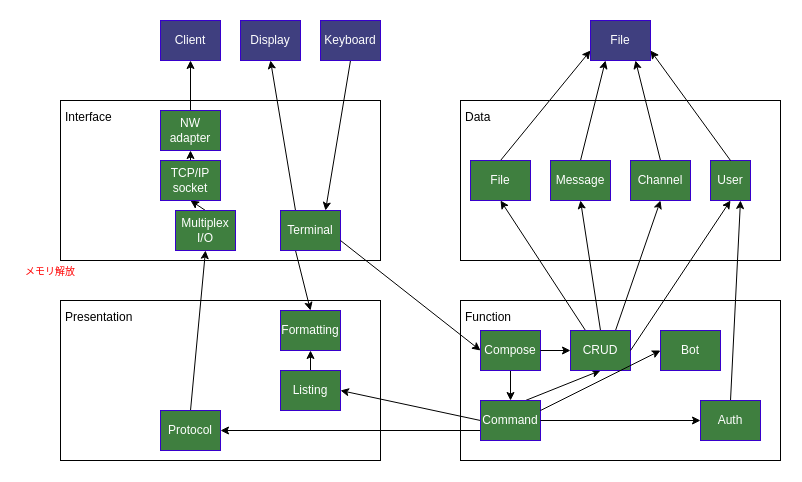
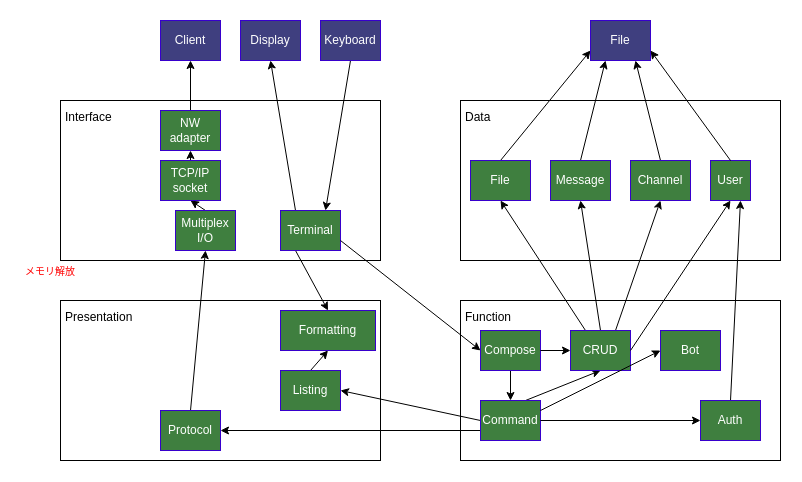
(311, 331) -> (328, 331)
